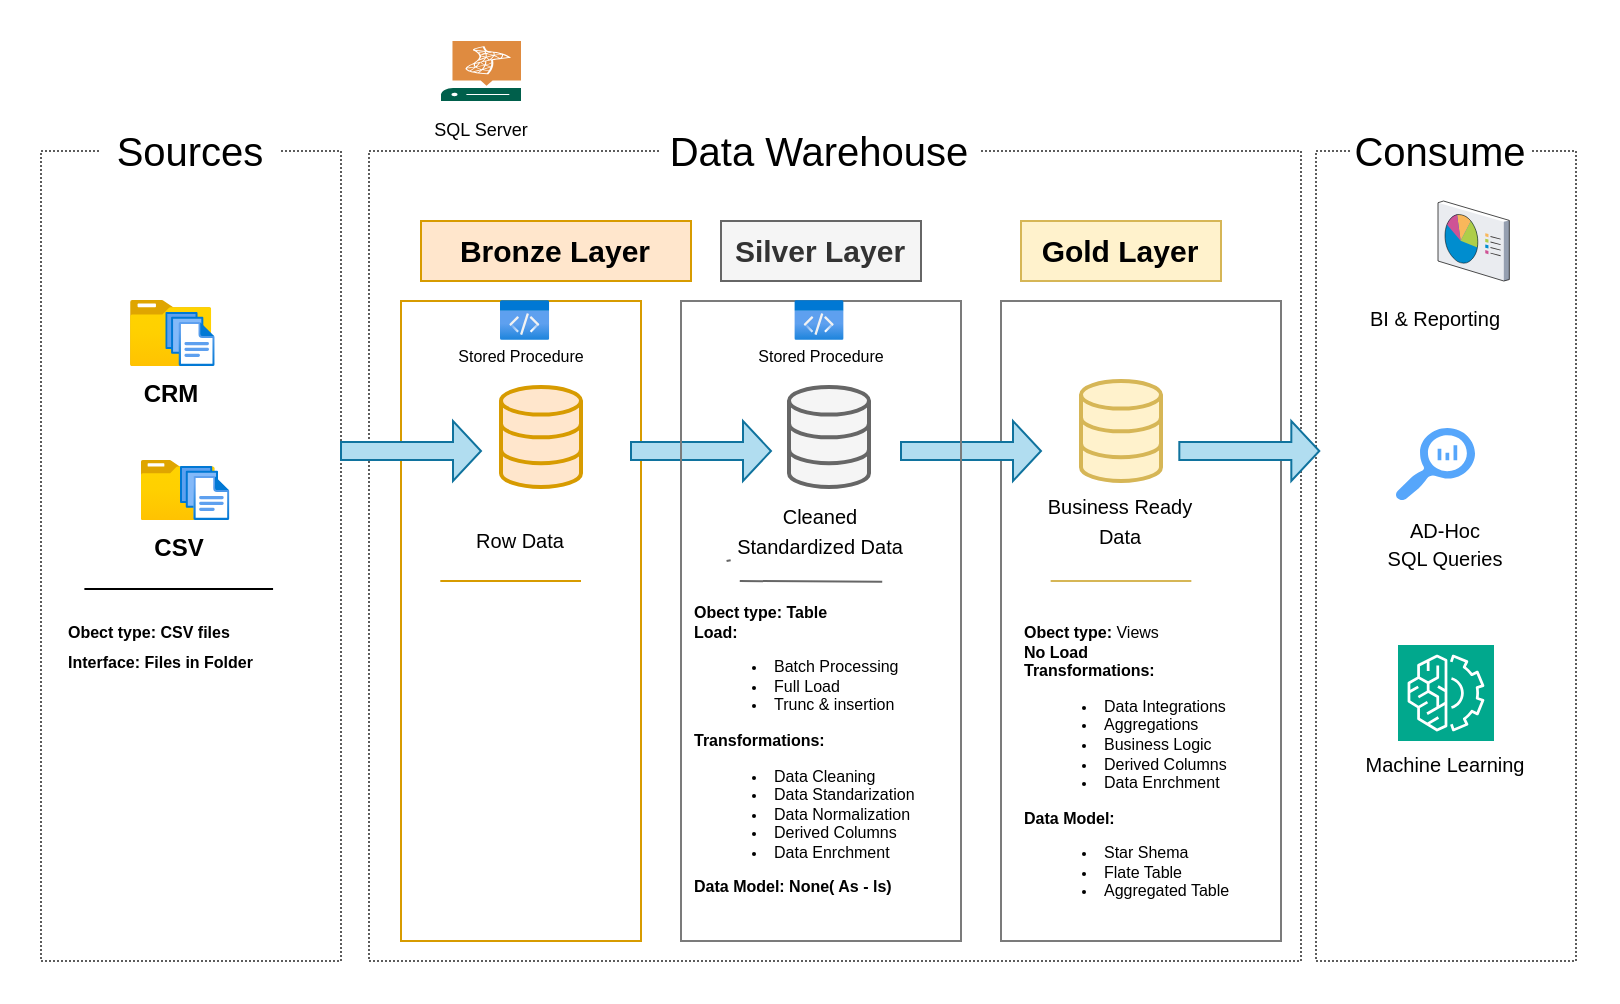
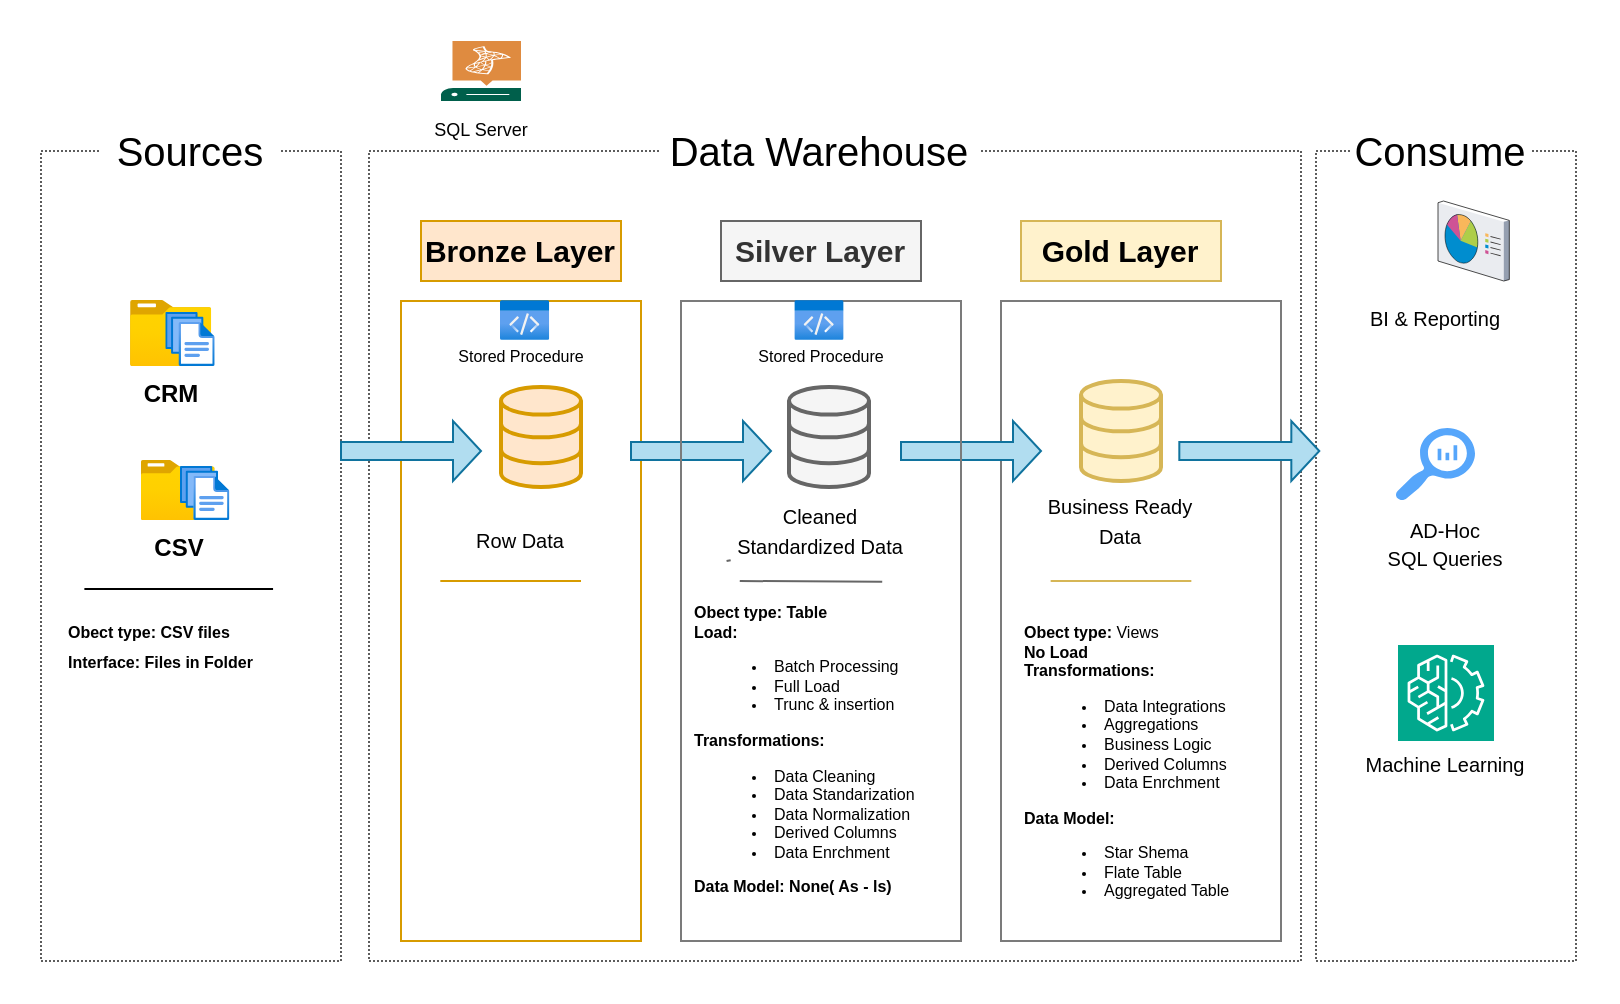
(556, 251) -> (521, 251)
